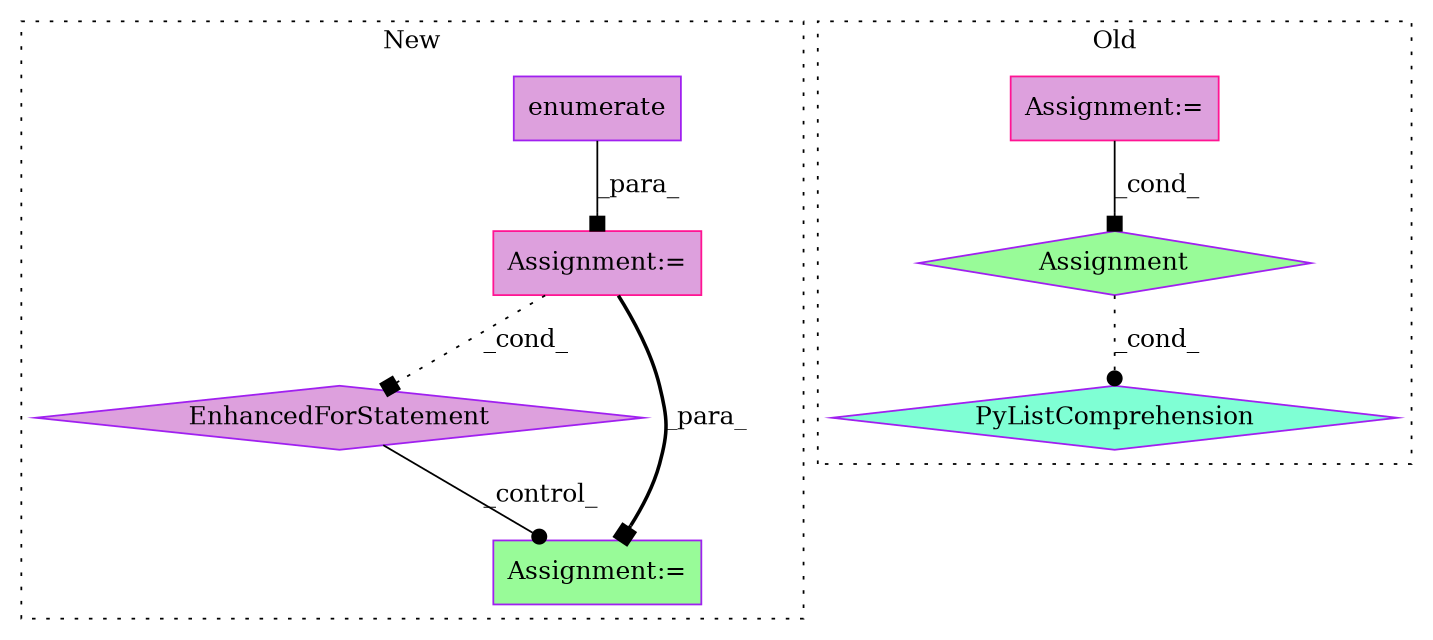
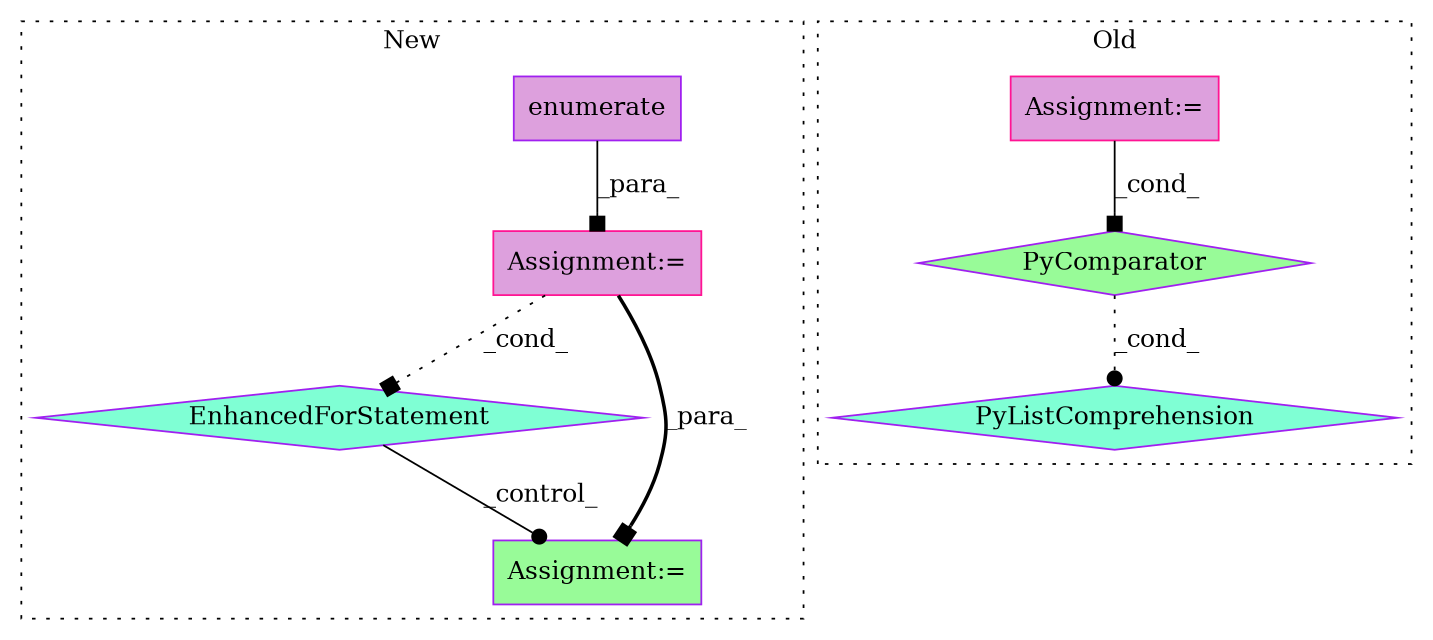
(1115, 263) -> (1115, 263)
(340, 418) -> (340, 418)
